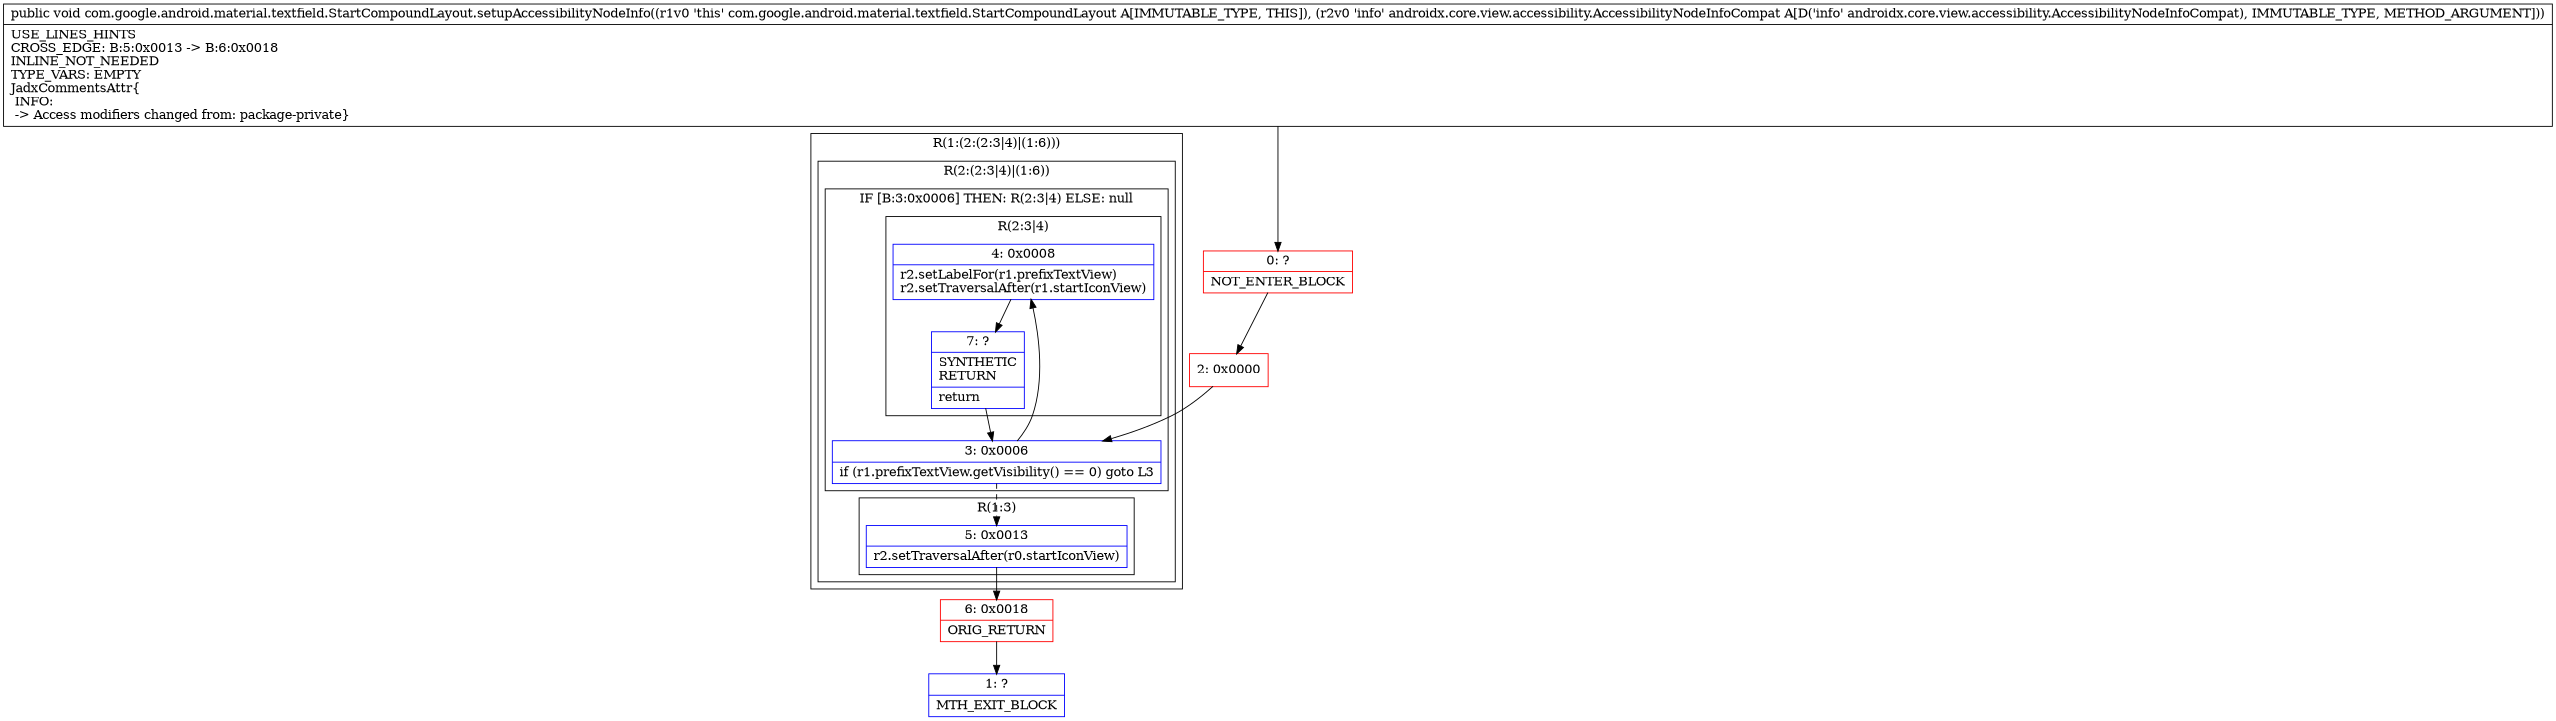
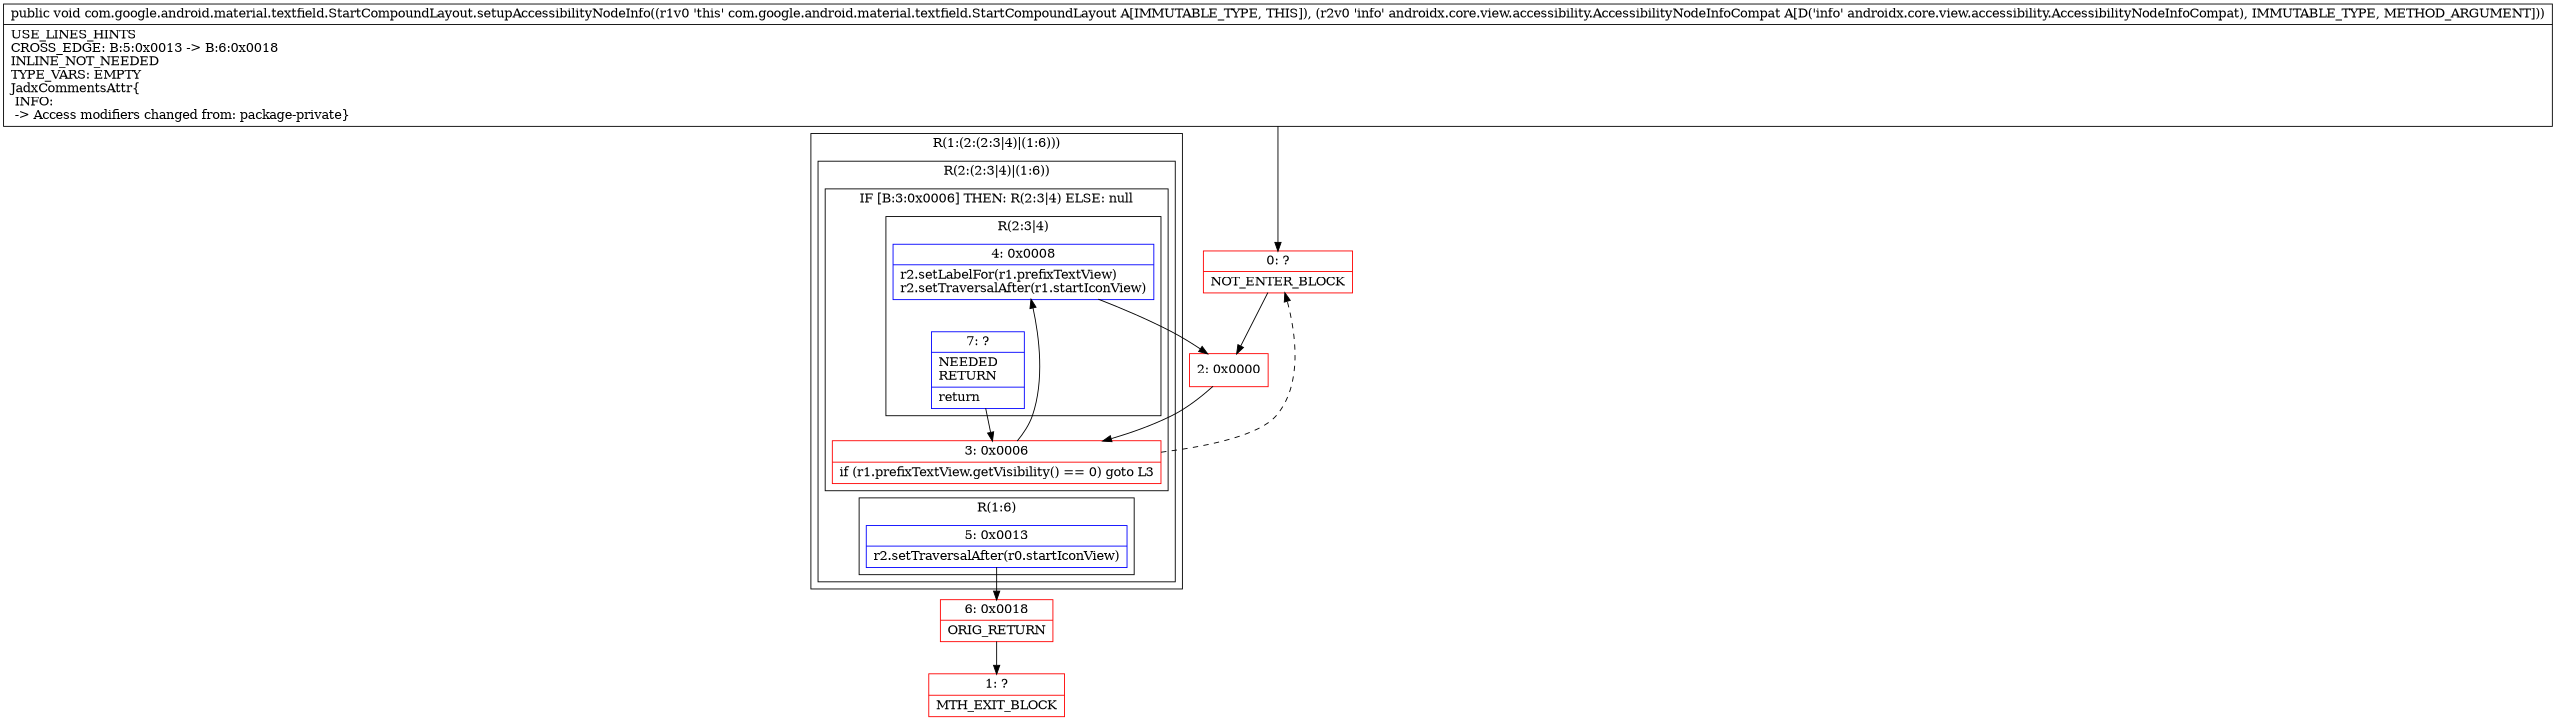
(1005, 312) -> (1151, 321)
(978, 363) -> (969, 363)
(997, 462) -> (997, 462)
(997, 503) -> (1275, 417)
(997, 508) -> (997, 508)
(997, 695) -> (997, 695)
